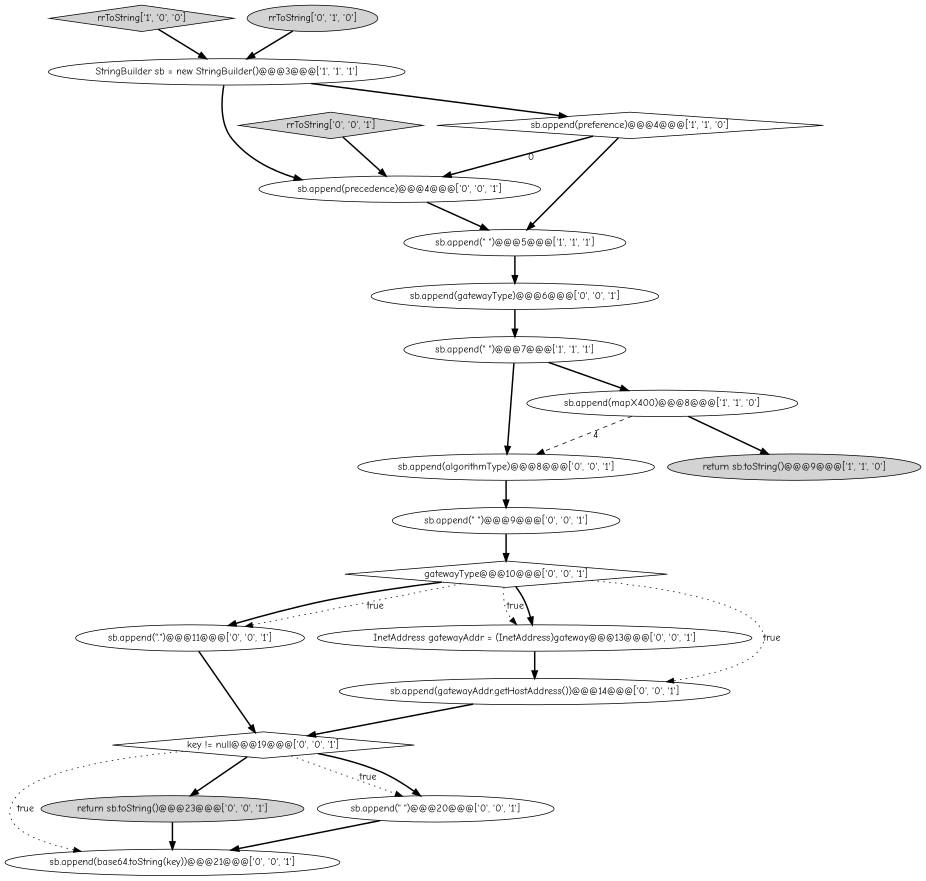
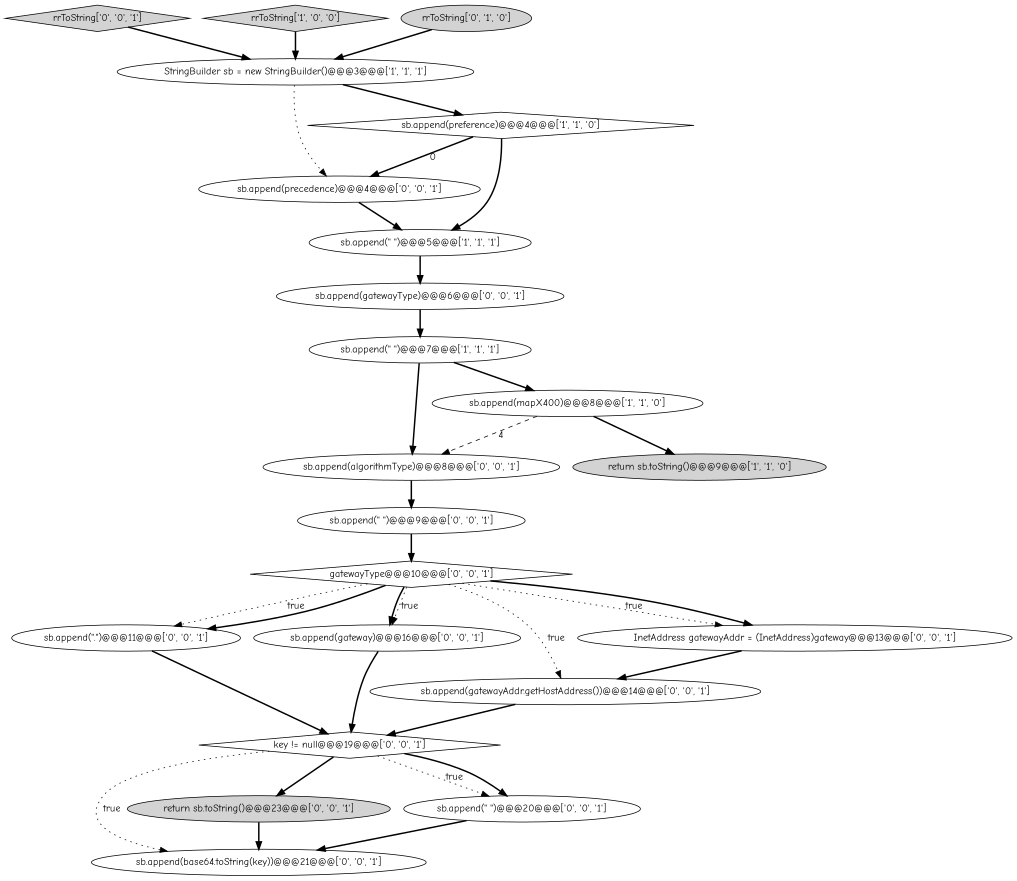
(238, 146) -> (298, 131)
(362, 154) -> (185, 42)
none -> (387, 638)
